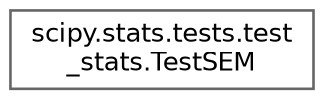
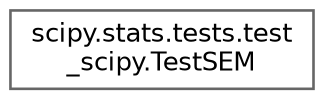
(162, 50) -> (162, 50)
